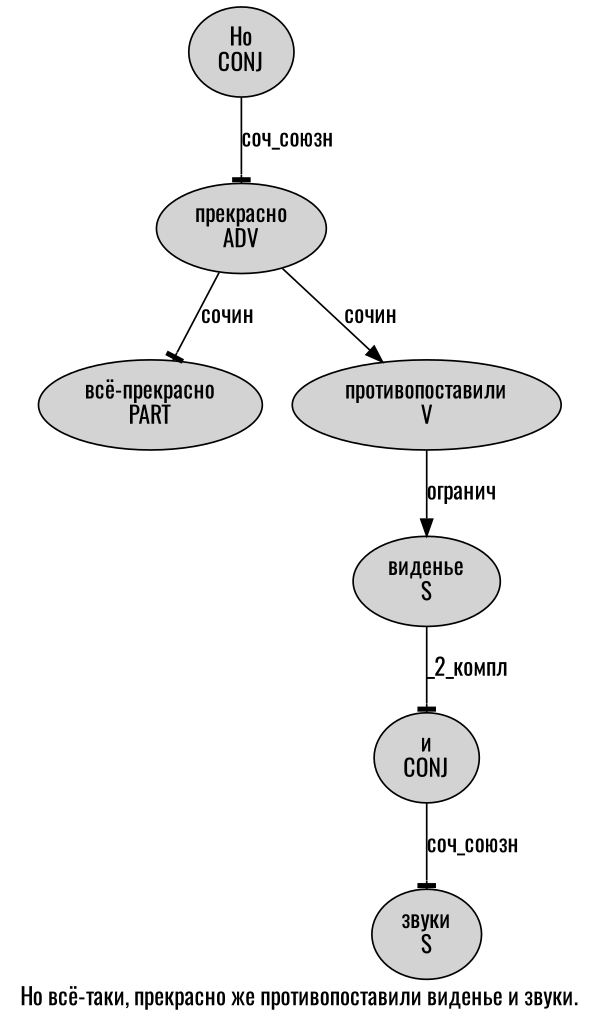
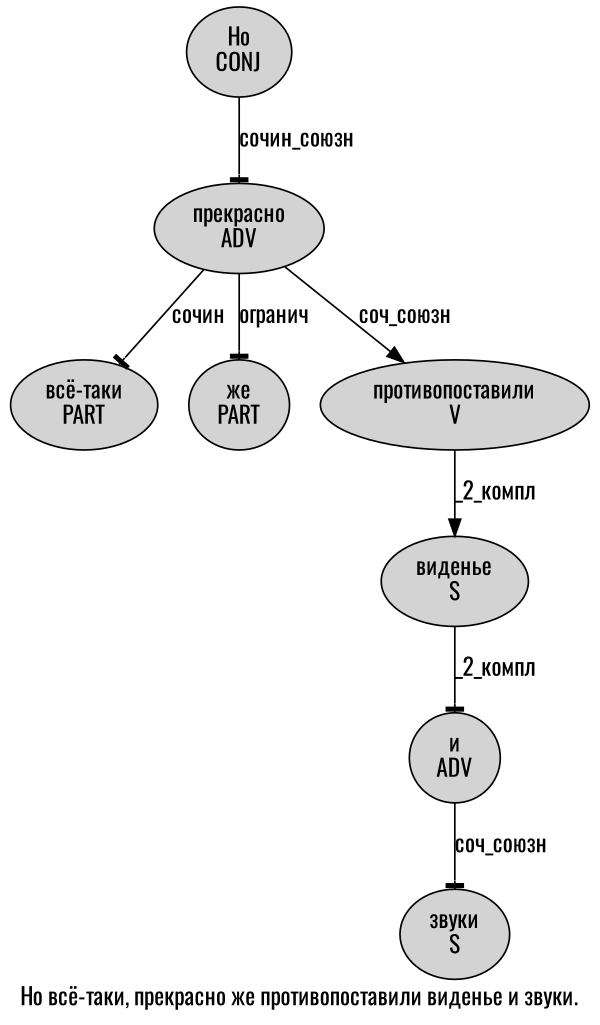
(288, 140) -> (297, 140)
(371, 317) -> (405, 317)
(150, 405) -> (84, 405)
none -> (239, 405)
(462, 493) -> (496, 493)
(427, 758) -> (455, 758)
